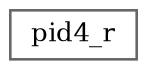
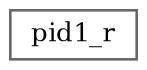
(74, 35) -> (74, 35)
